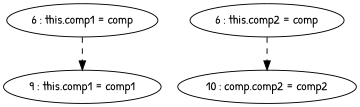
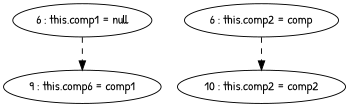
(82, 20) -> (82, 20)
(82, 87) -> (82, 87)
(267, 87) -> (262, 87)
